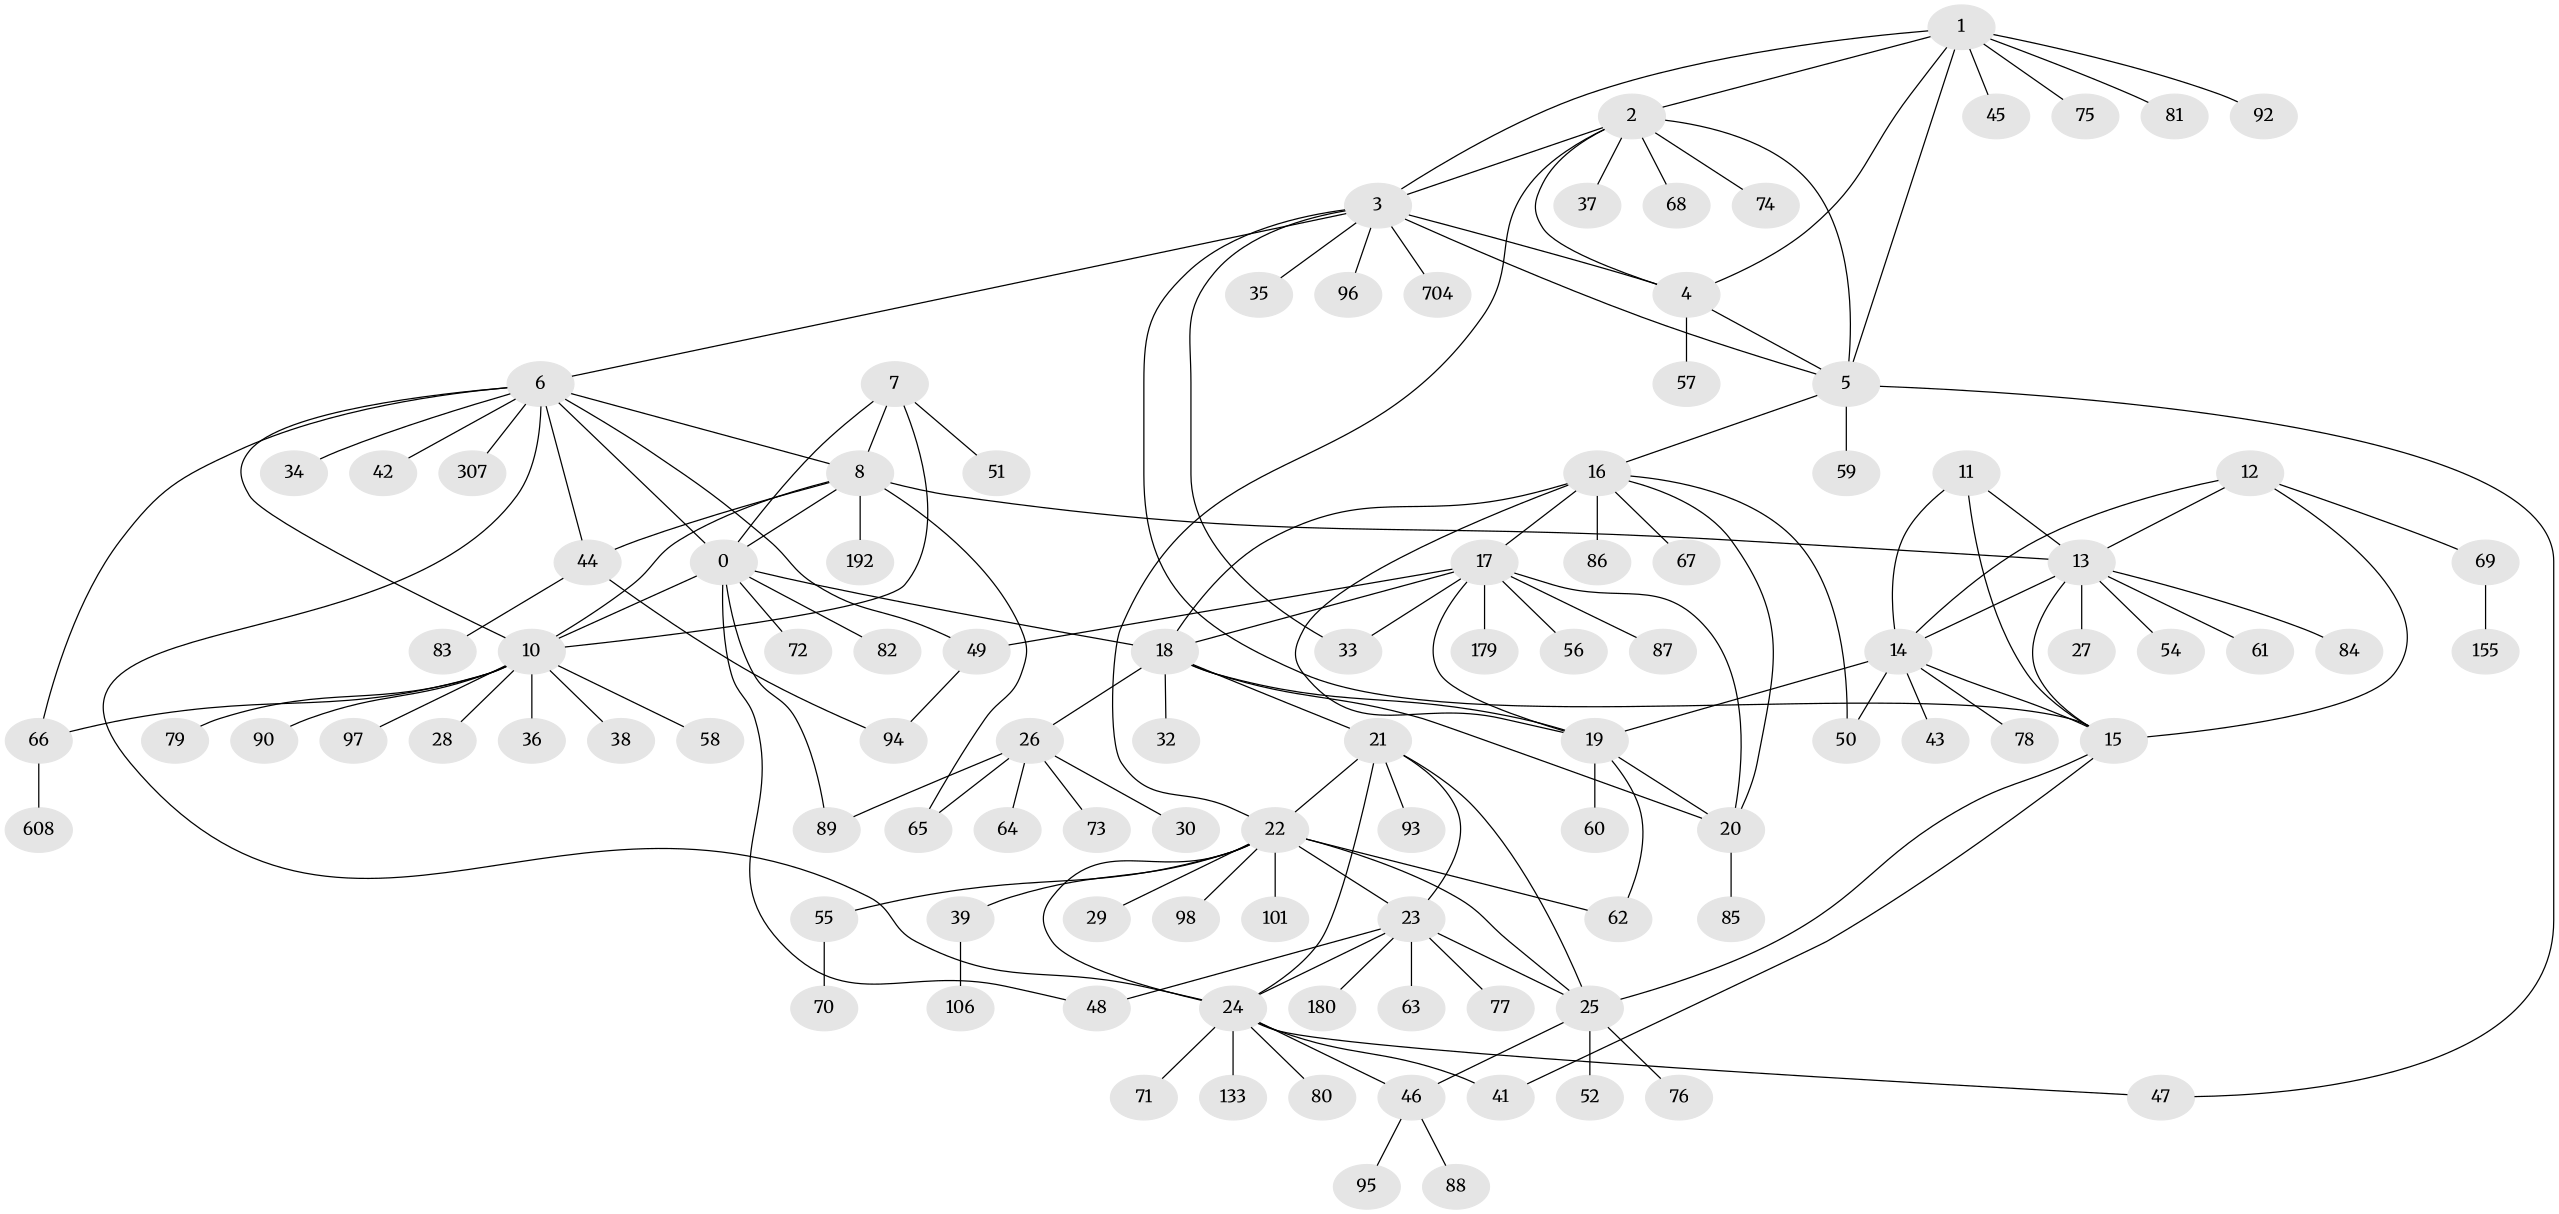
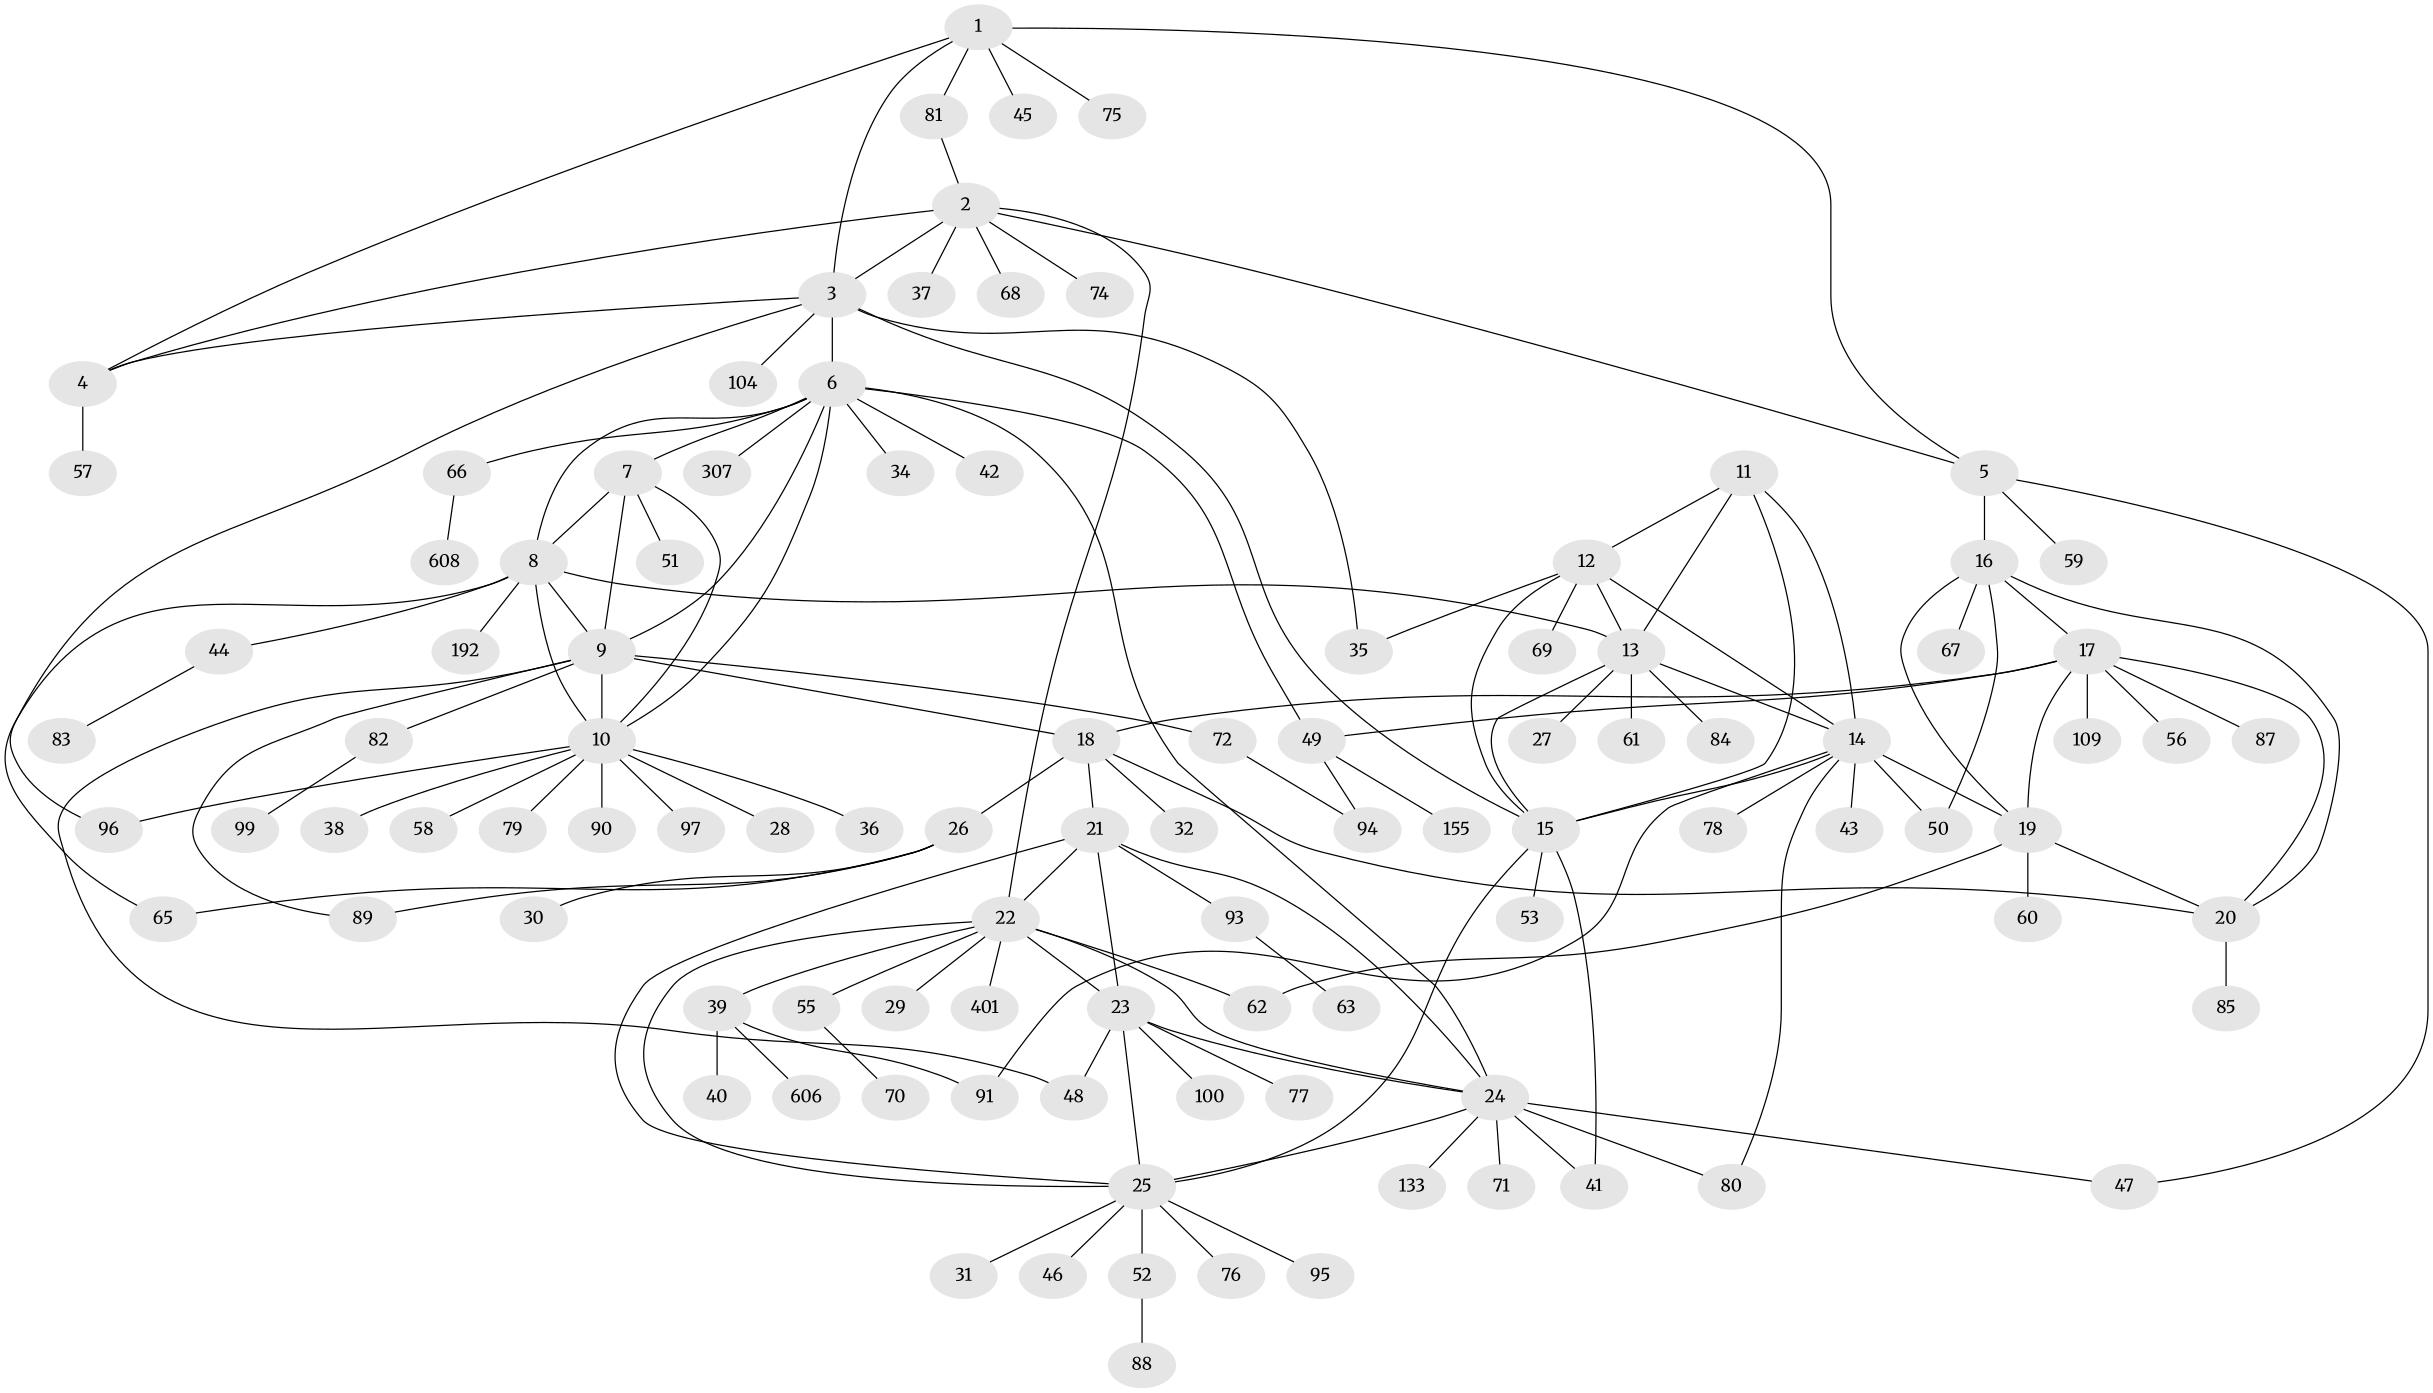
(1797, 72) -> (950, 161)
(2264, 116) -> none
(1437, 295) -> (743, 384)
(1608, 304) -> none
(1766, 339) -> none
(564, 473) -> (726, 430)
(1351, 511) -> none
none -> (1666, 518)
(724, 562) -> (602, 652)
(1597, 562) -> none
none -> (1485, 601)
(2486, 607) -> (1384, 785)
(1348, 652) -> none
(1485, 652) -> (2087, 741)
(2171, 652) -> none
(739, 666) -> (1295, 785)
(1378, 700) -> none
(234, 706) -> (354, 780)
none -> (245, 830)
(1008, 830) -> none
(1097, 830) -> none
(1186, 919) -> none
(1275, 919) -> (985, 1008)
none -> (1530, 919)
none -> (1781, 958)
(1411, 964) -> (1298, 969)
(961, 1008) -> (806, 1098)
(1322, 1008) -> (1210, 1098)
(1322, 1053) -> (1321, 1148)
none -> (717, 1098)
none -> (985, 1098)
(1389, 1142) -> (1231, 1231)
(1434, 1142) -> (1142, 1321)
none -> (964, 1276)
